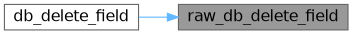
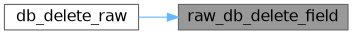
(71, 17) -> (71, 17)
